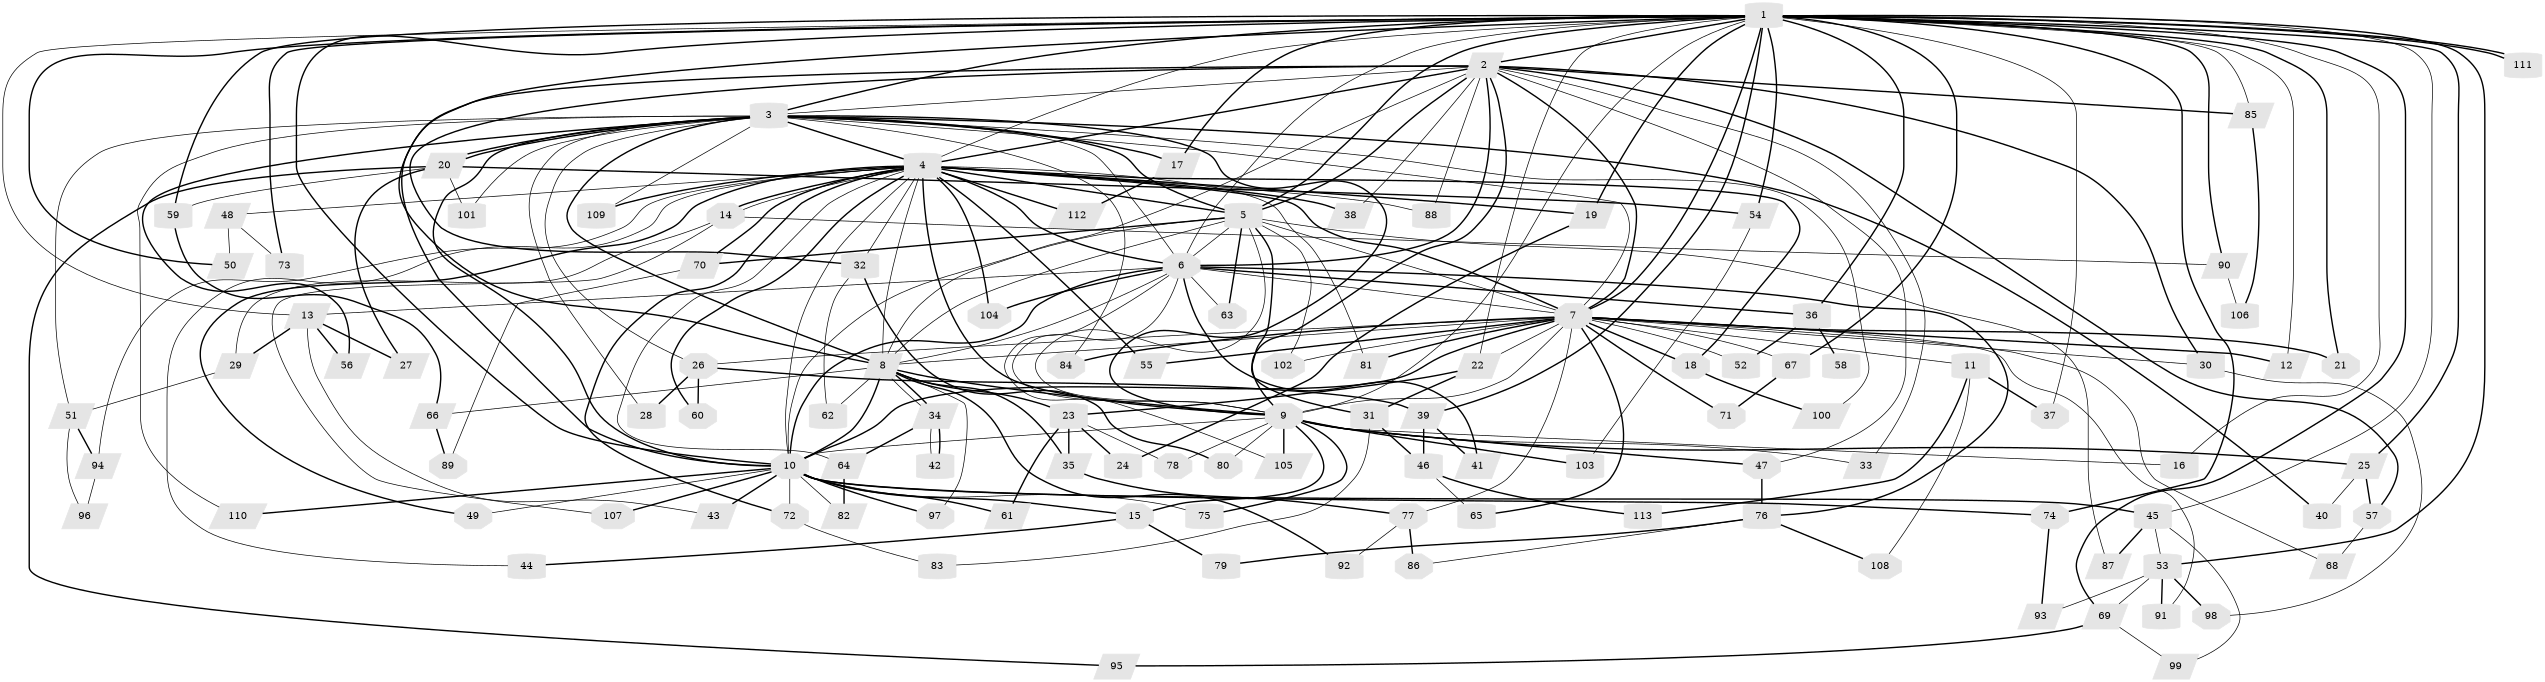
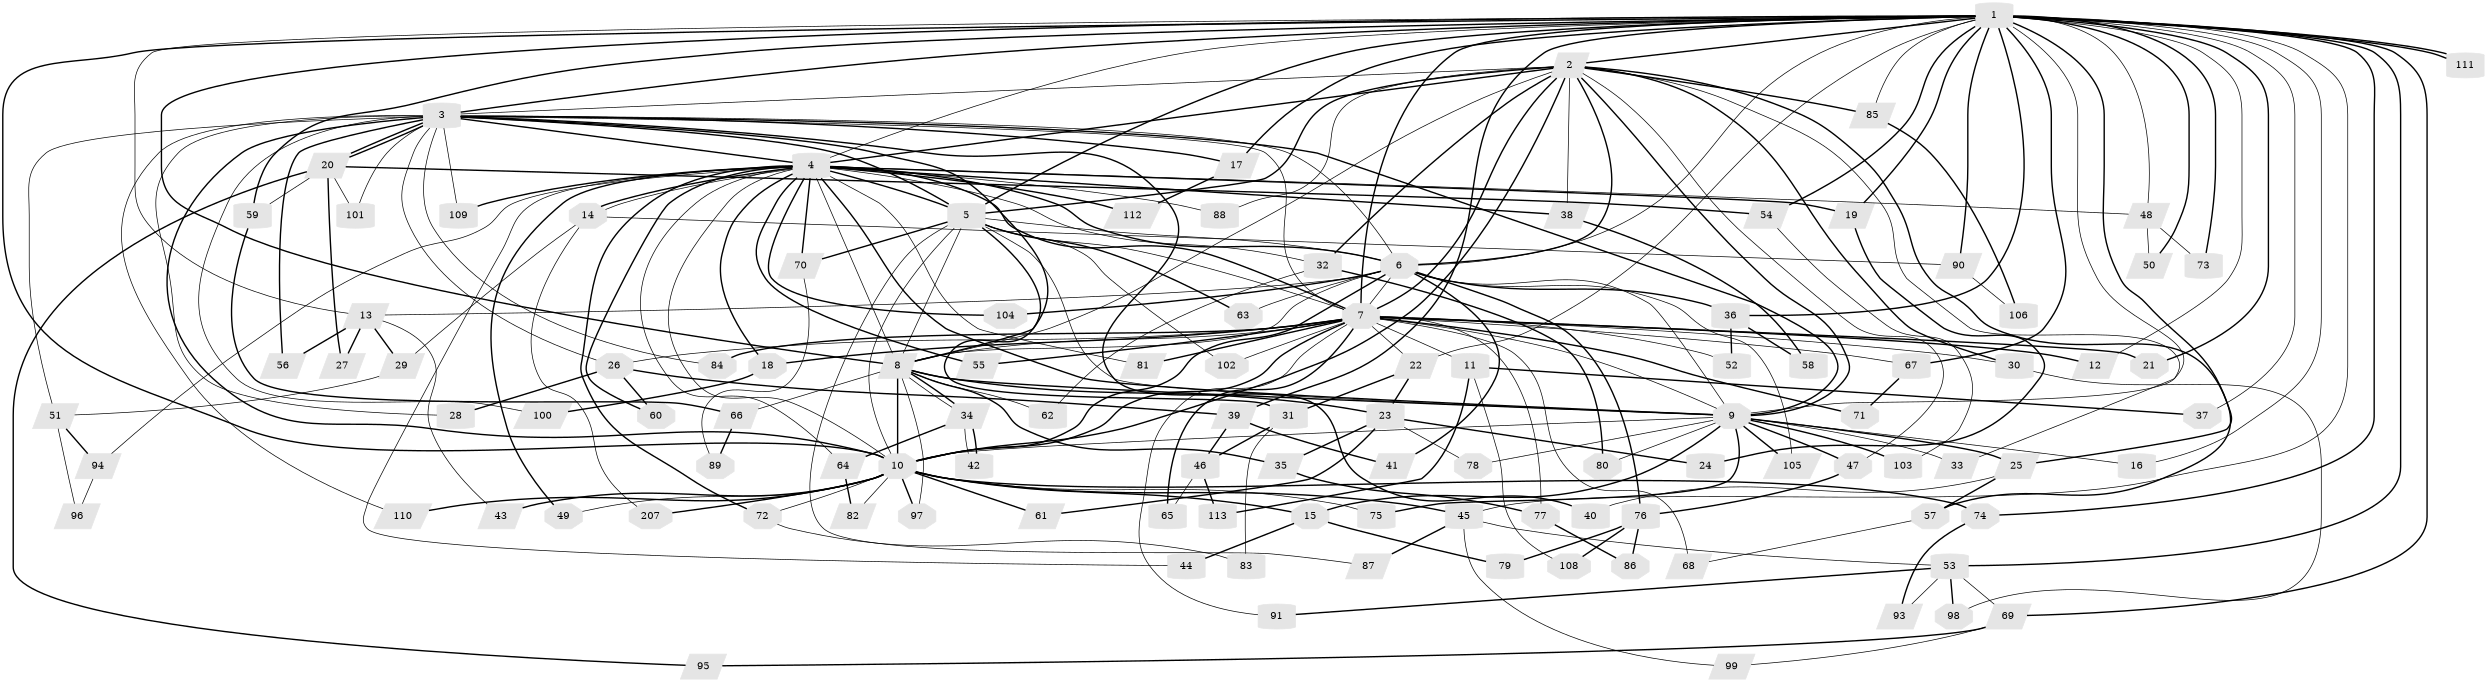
none -> (2128, 73)
none -> (1703, 271)
(613, 516) -> (651, 516)
(1588, 541) -> (1636, 540)
(1344, 566) -> none
